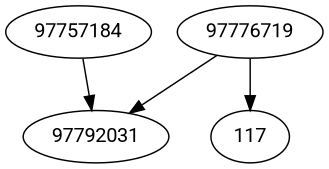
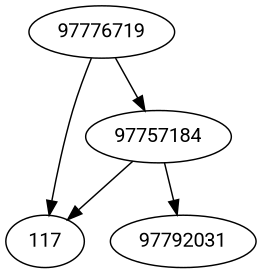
(179, 80) -> (127, 78)
none -> (106, 185)
